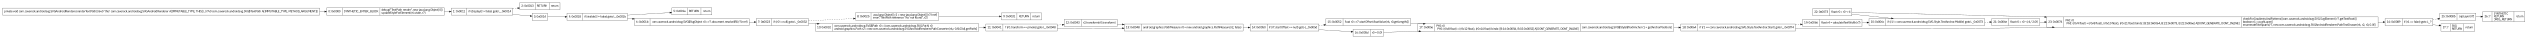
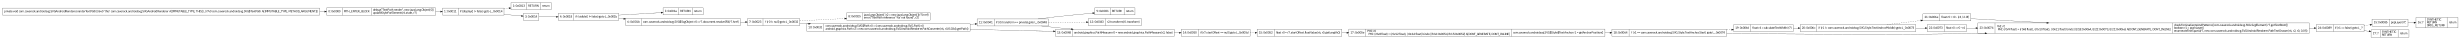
(361, 11) -> (357, 11)
(969, 16) -> (1065, 16)
(1872, 16) -> (1921, 28)
(1120, 24) -> (1012, 30)
(2454, 26) -> (2389, 32)
(1368, 33) -> none
